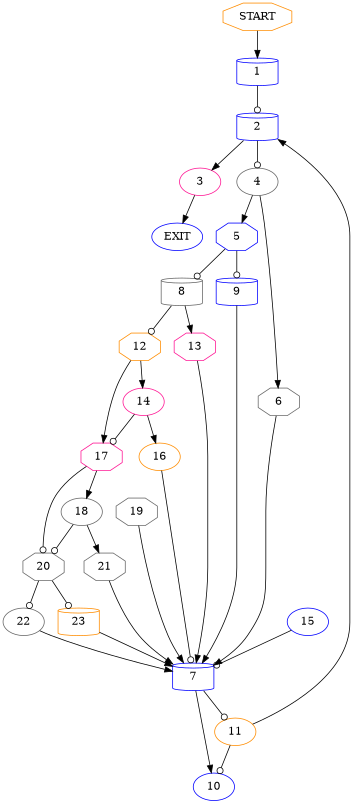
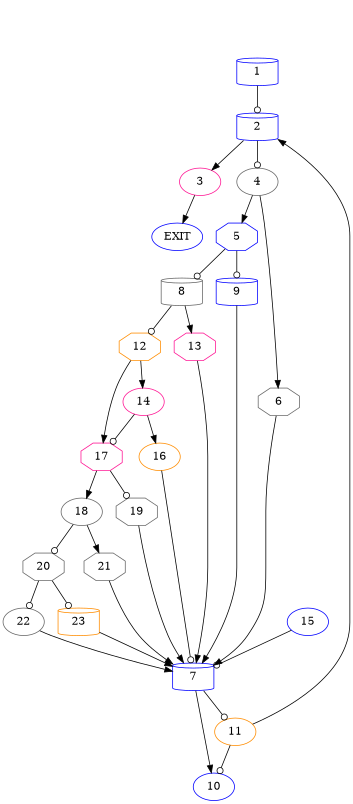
(257, 17) -> none
(53, 500) -> (117, 482)
